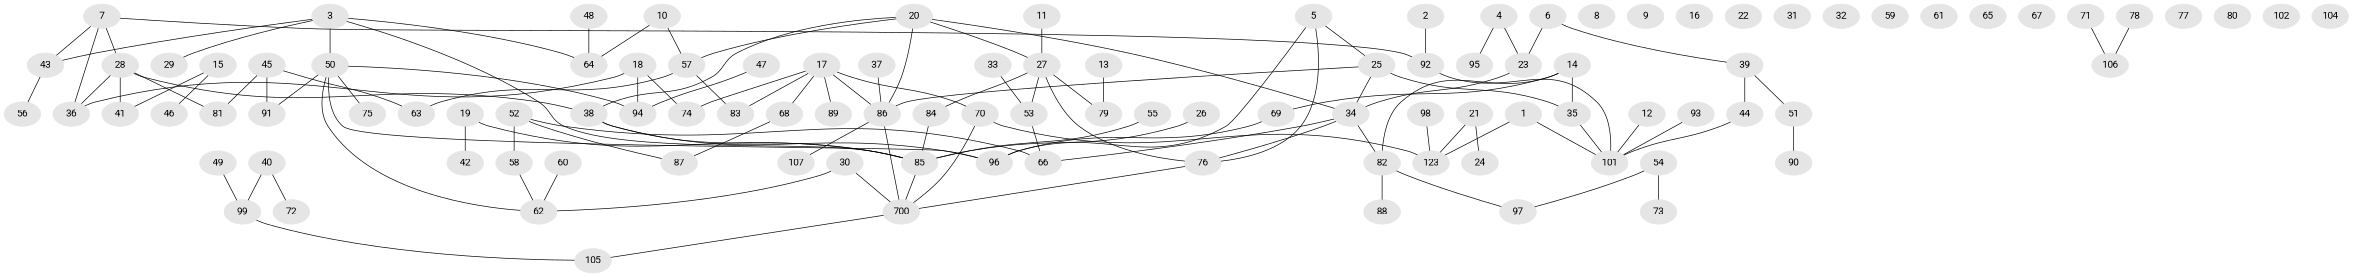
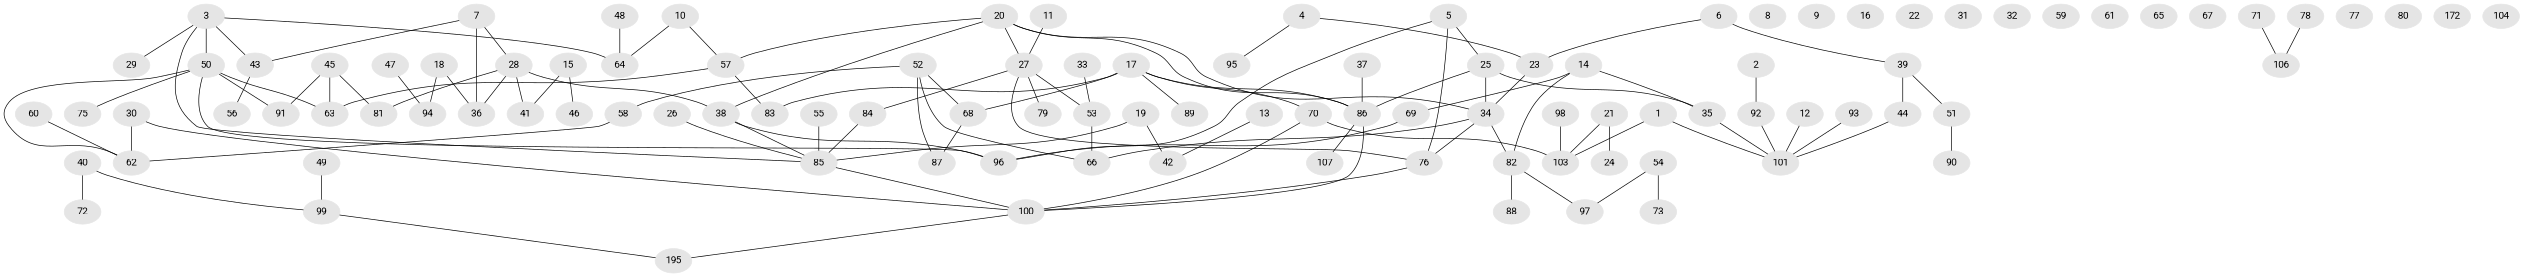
(2281, 16) -> (2452, 16)
(767, 32) -> none
(481, 76) -> (268, 90)
(1104, 90) -> (1218, 138)
none -> (948, 94)
(687, 114) -> none
(1431, 163) -> (1560, 163)
(901, 212) -> (1026, 212)
(593, 261) -> (673, 261)
